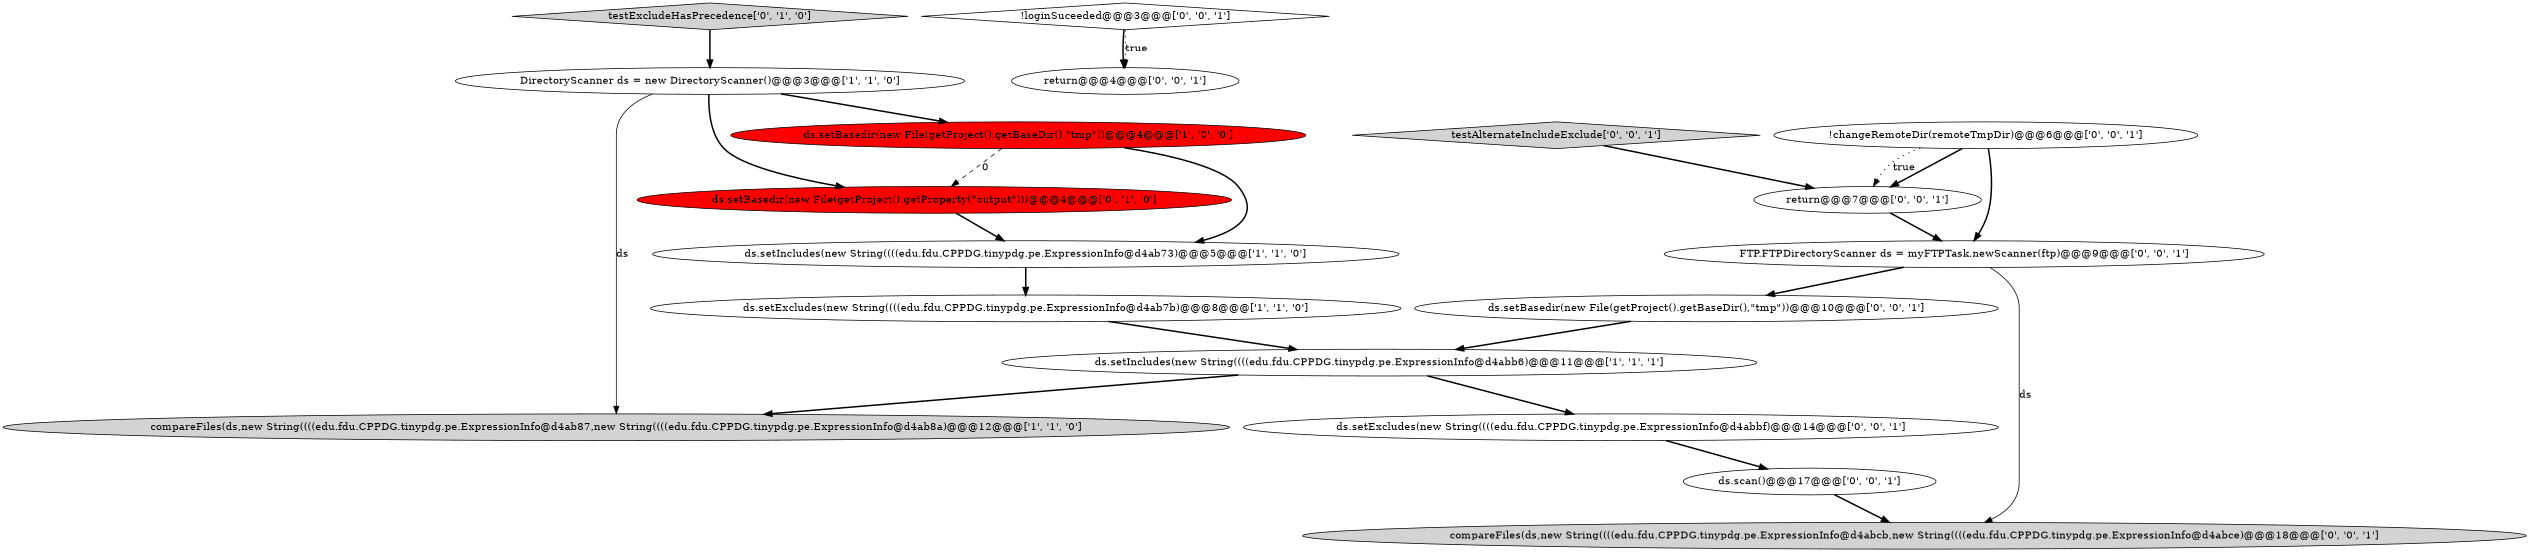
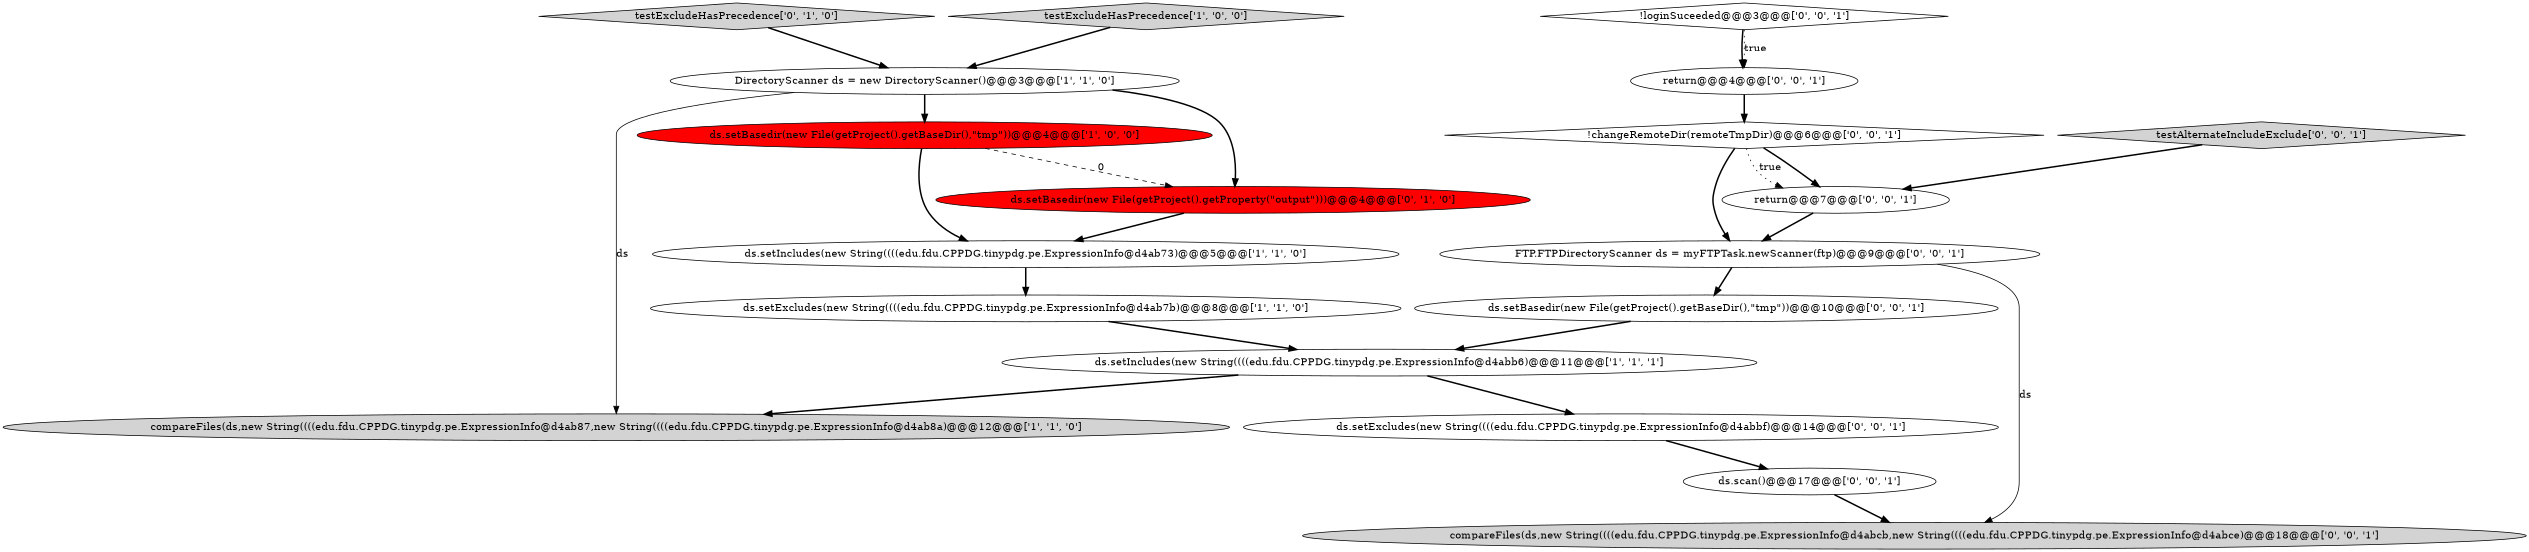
none -> (1146, 16)
none -> (1744, 104)
(1986, 135) -> (1744, 135)
